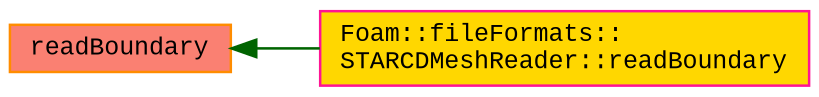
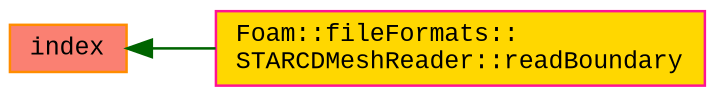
(120, 48) -> (68, 48)
